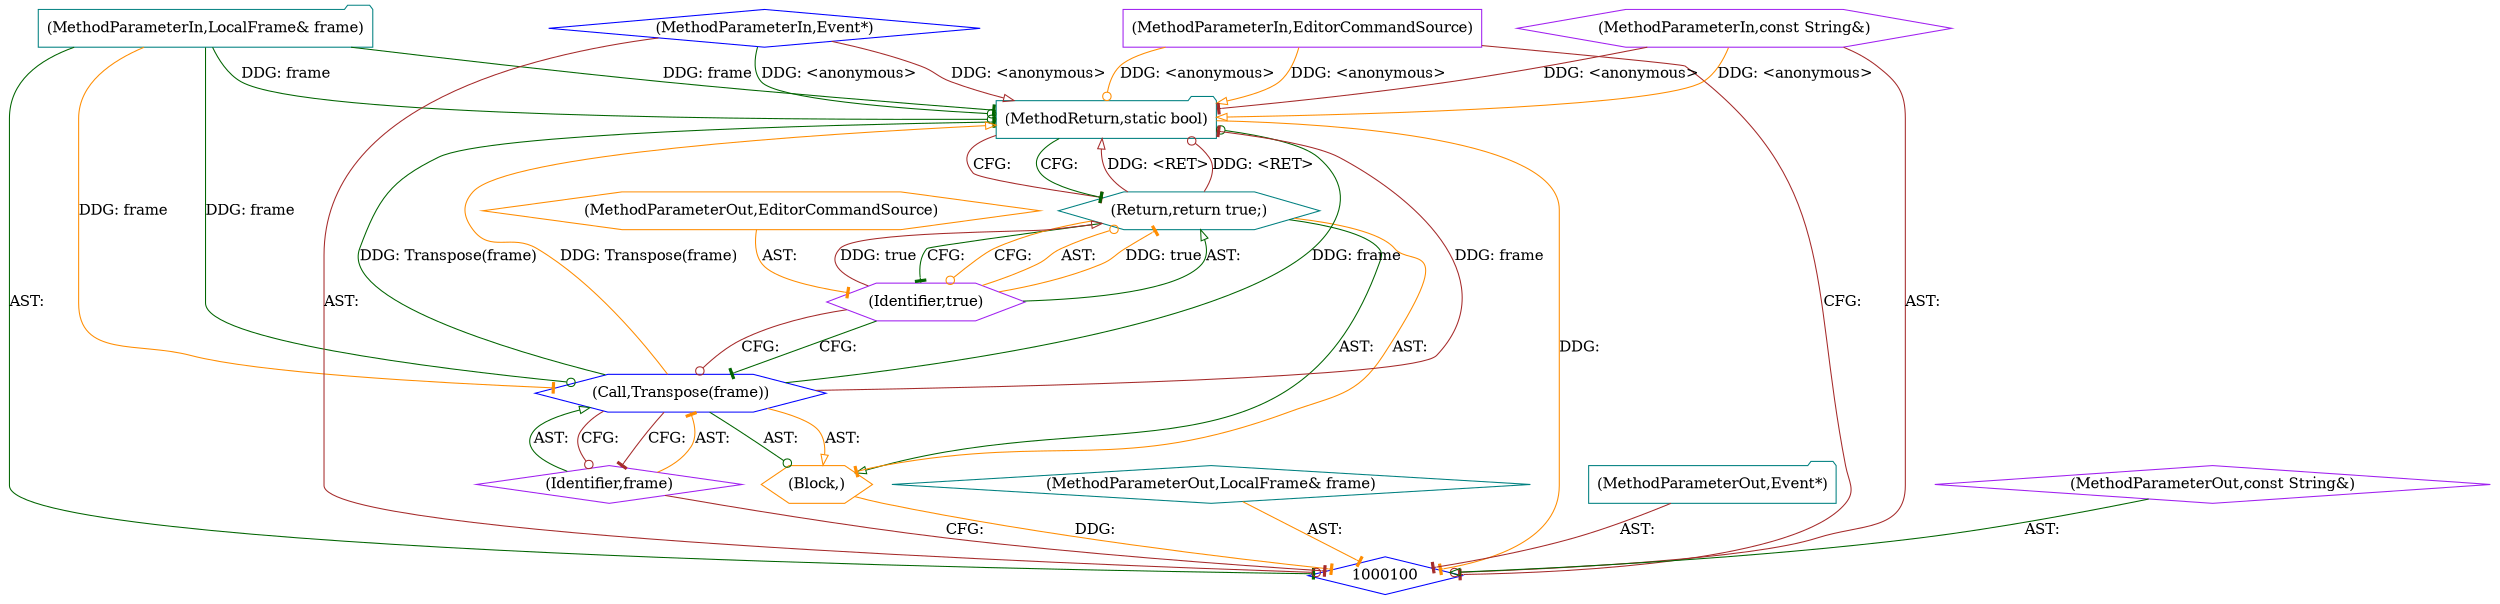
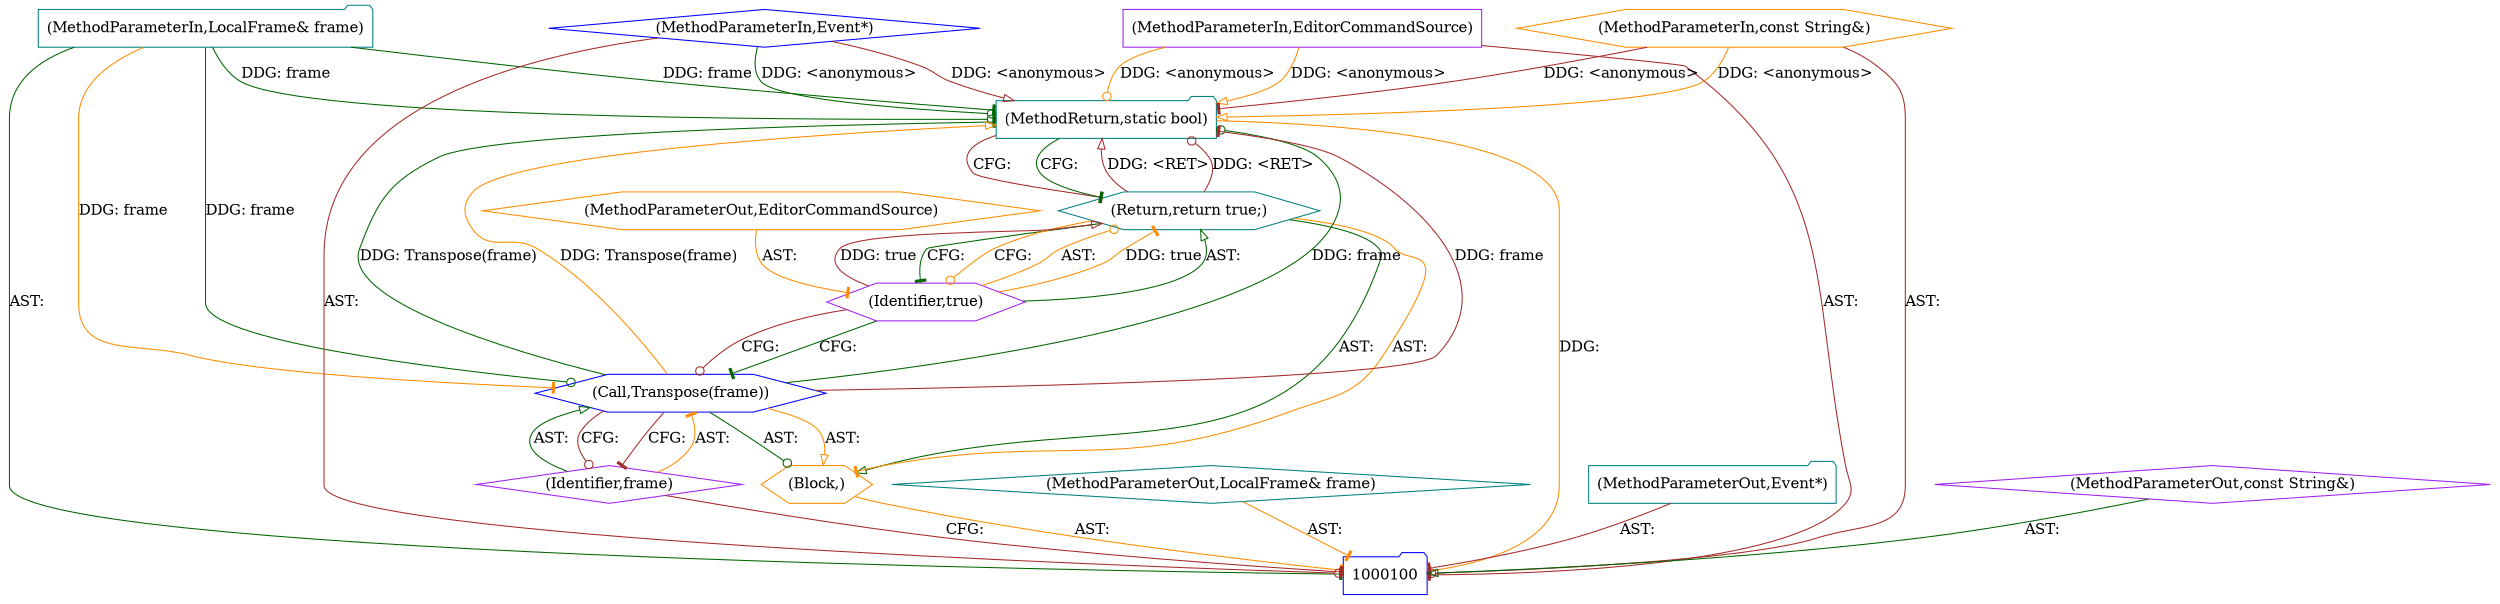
(1734, 28) -> (1734, 28)
(1845, 302) -> (1843, 302)
(1097, 530) -> (1095, 530)
(1385, 576) -> (1385, 576)
